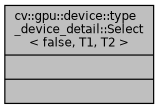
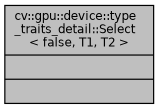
(79, 30) -> (75, 30)
